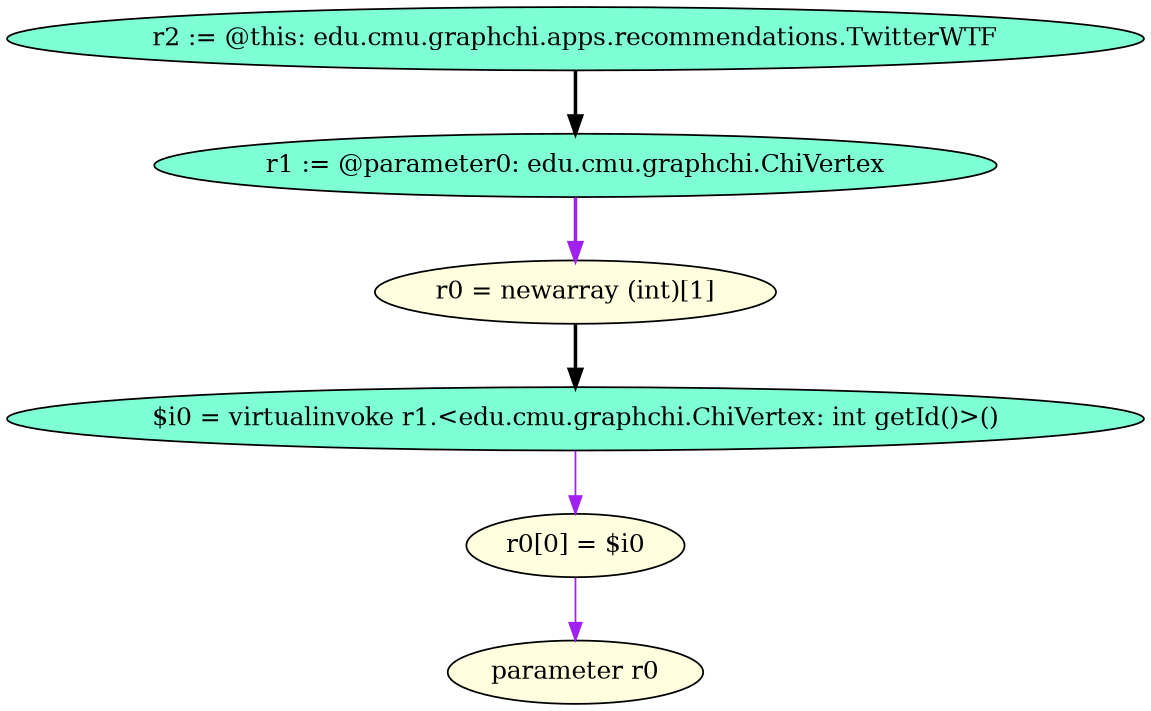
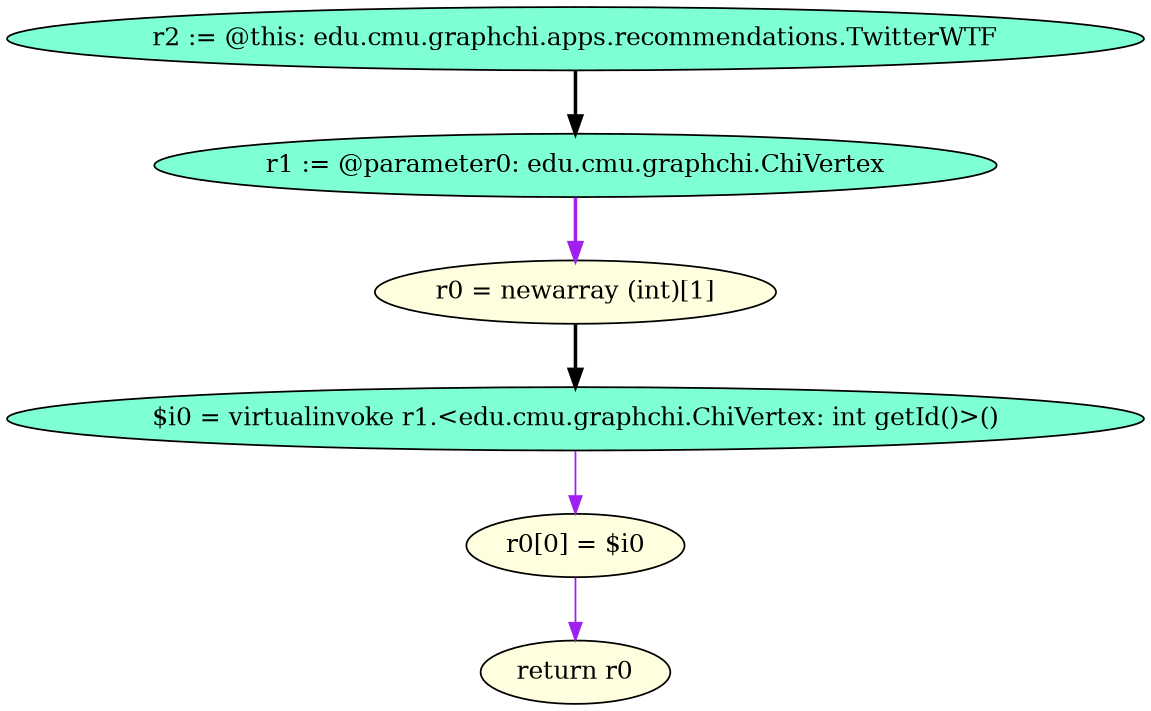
(575, 672) -> (575, 672)
